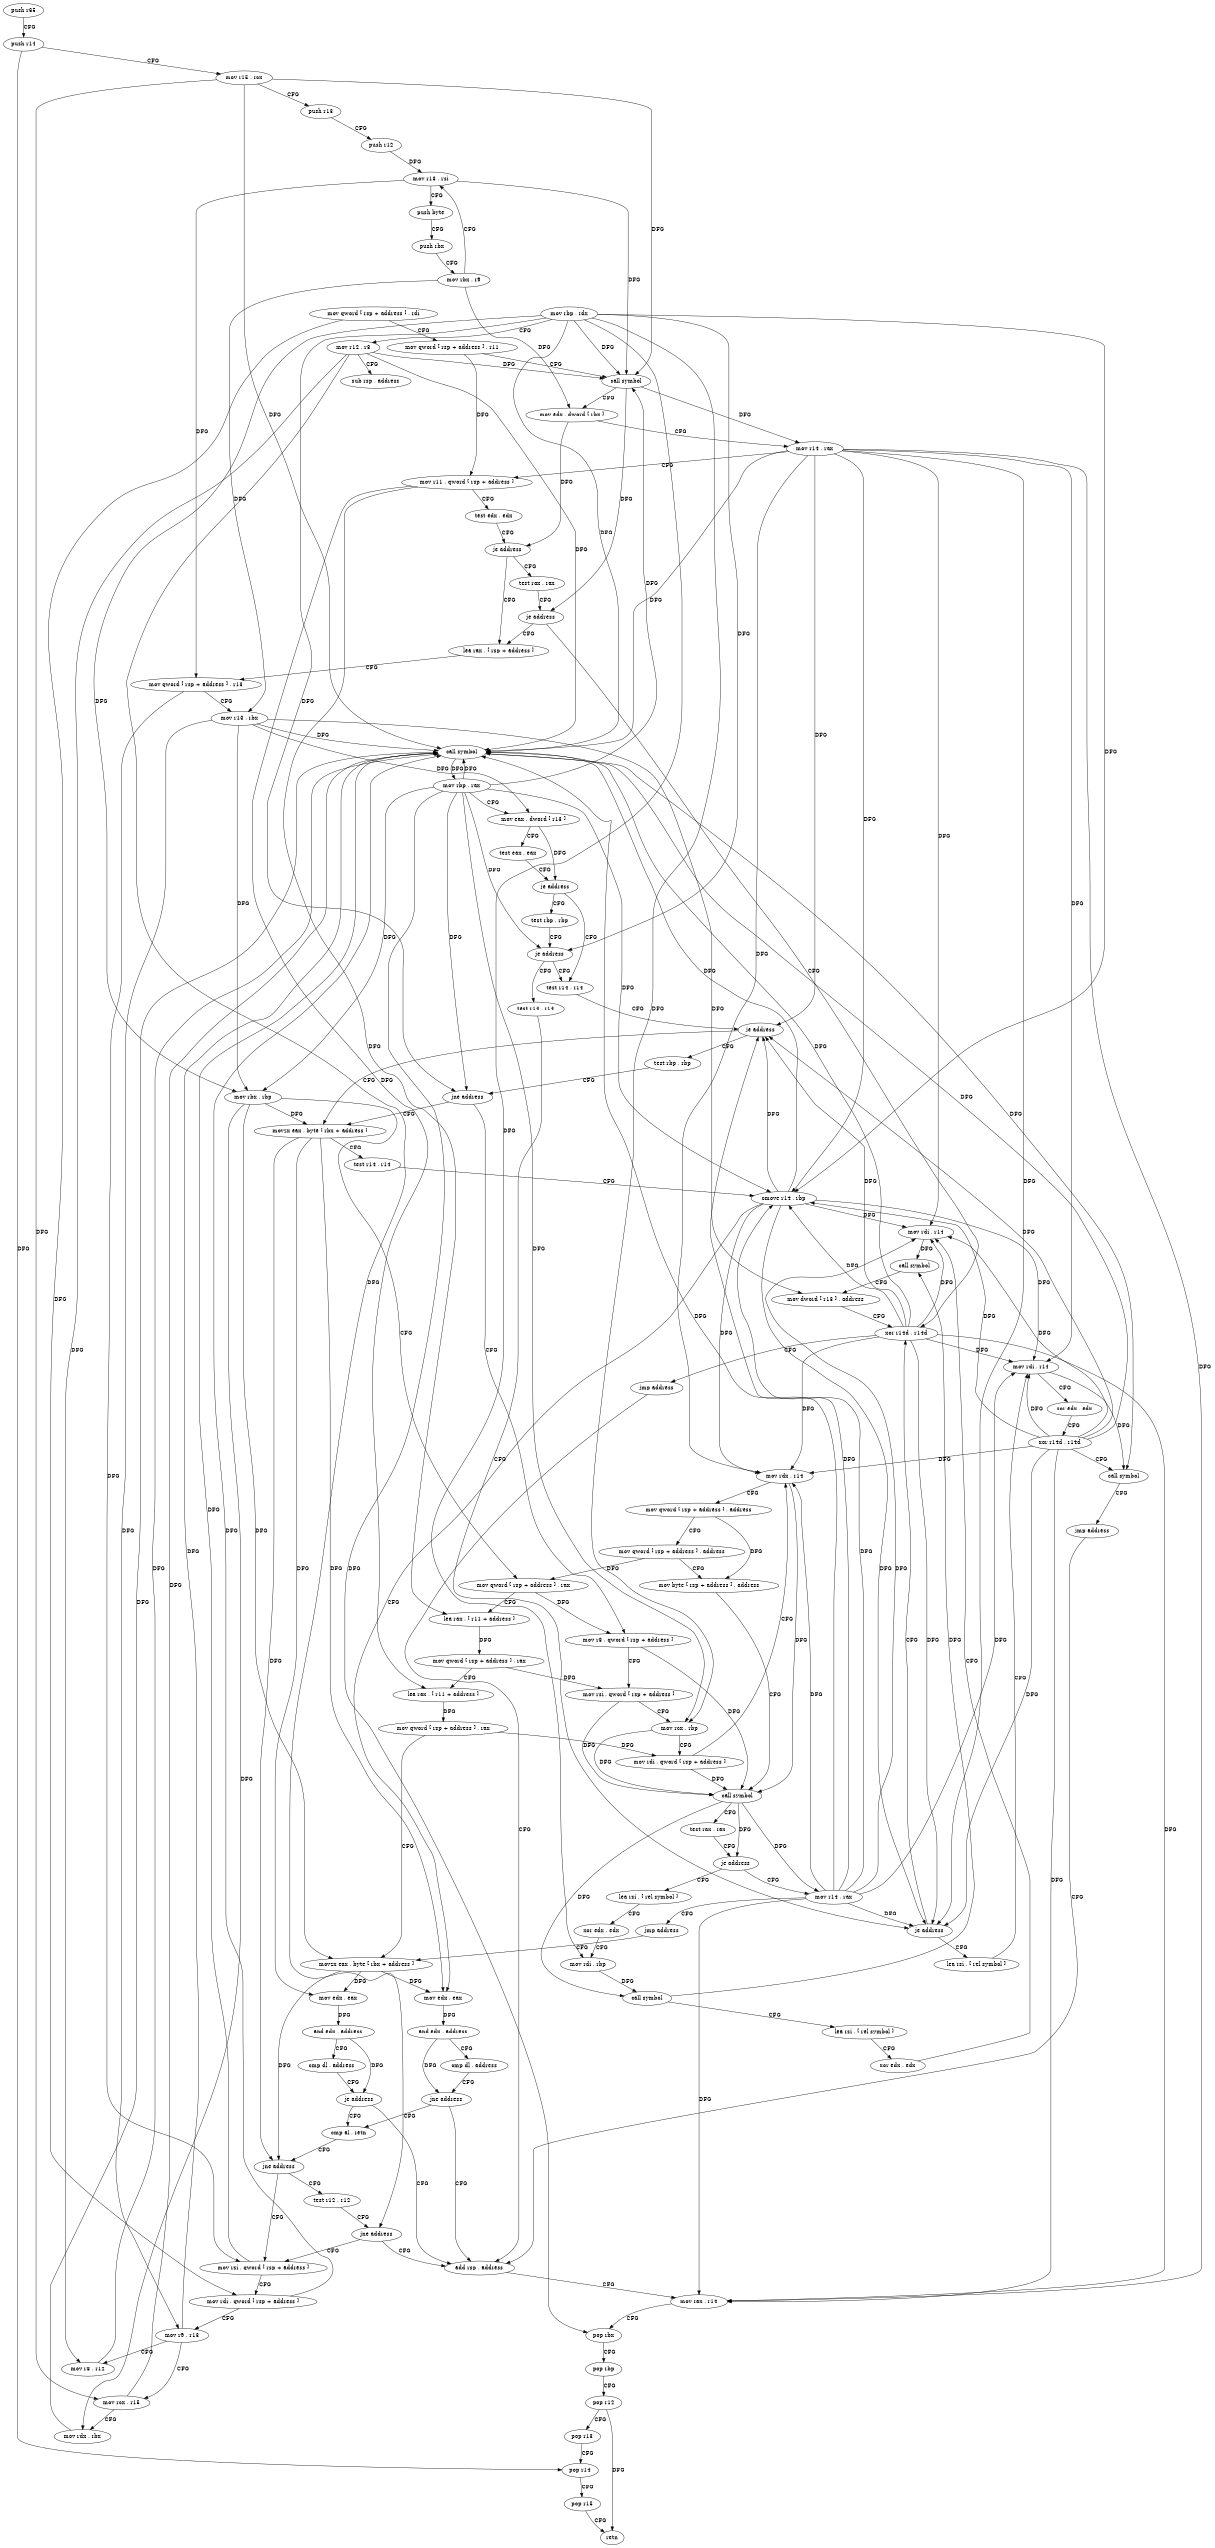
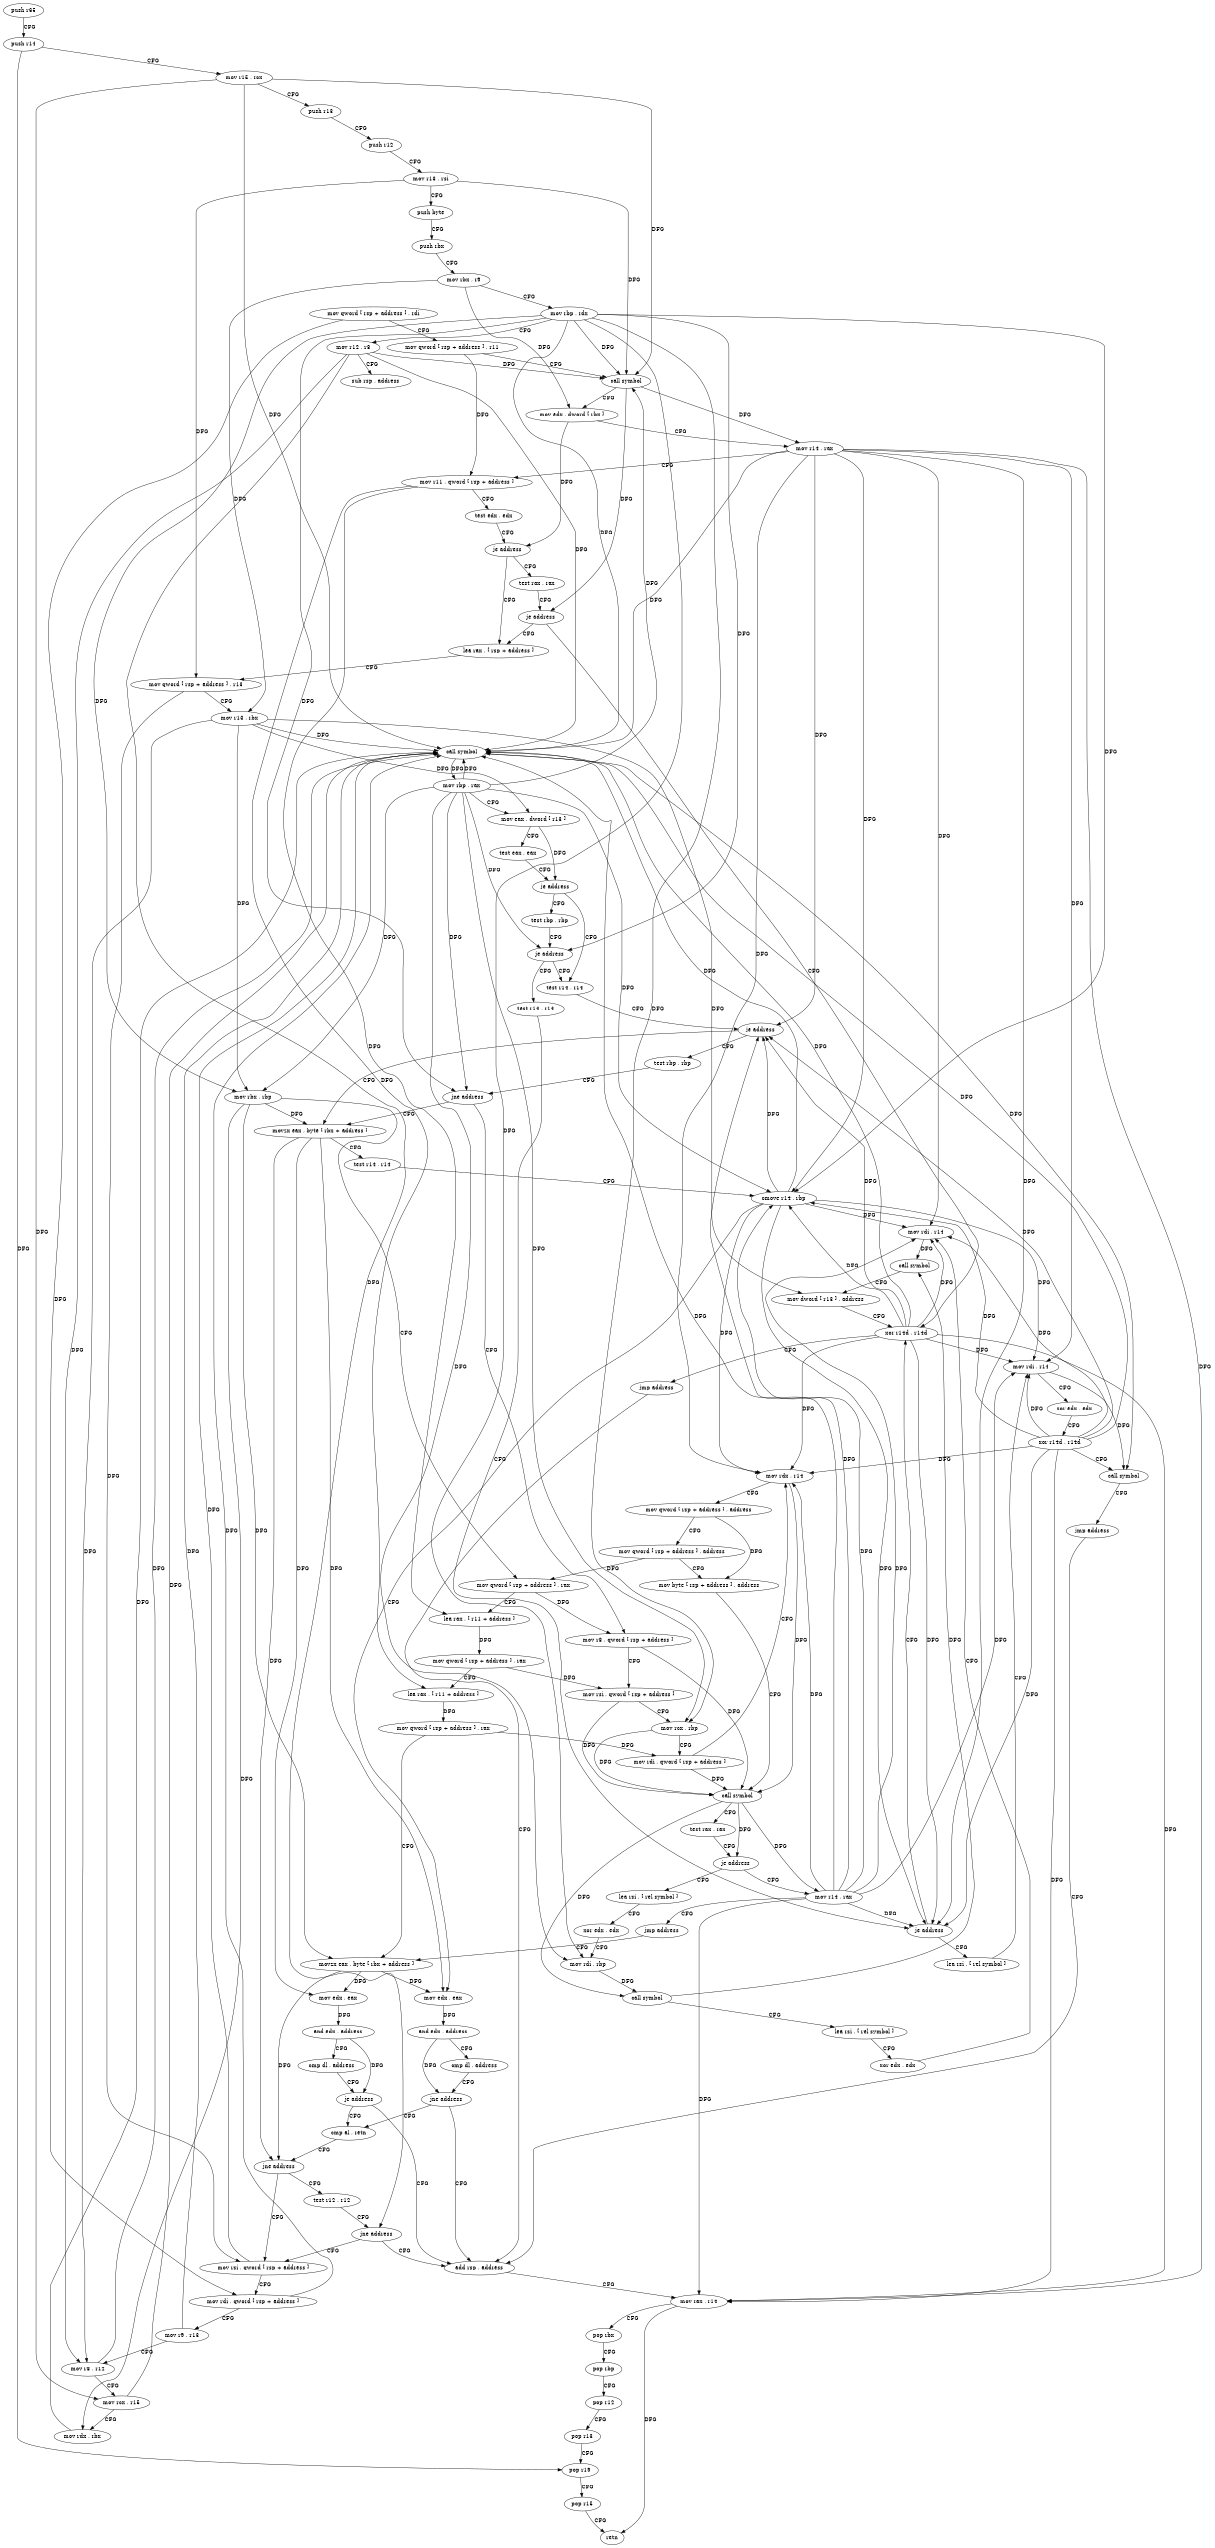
(415, 162) -> (415, 162)
(463, 228) -> (514, 296)
(123, 1512) -> (85, 1508)
(348, 1568) -> (440, 1418)
(172, 2375) -> (104, 2385)
(612, 2468) -> (644, 2414)
(580, 2470) -> (580, 2470)
